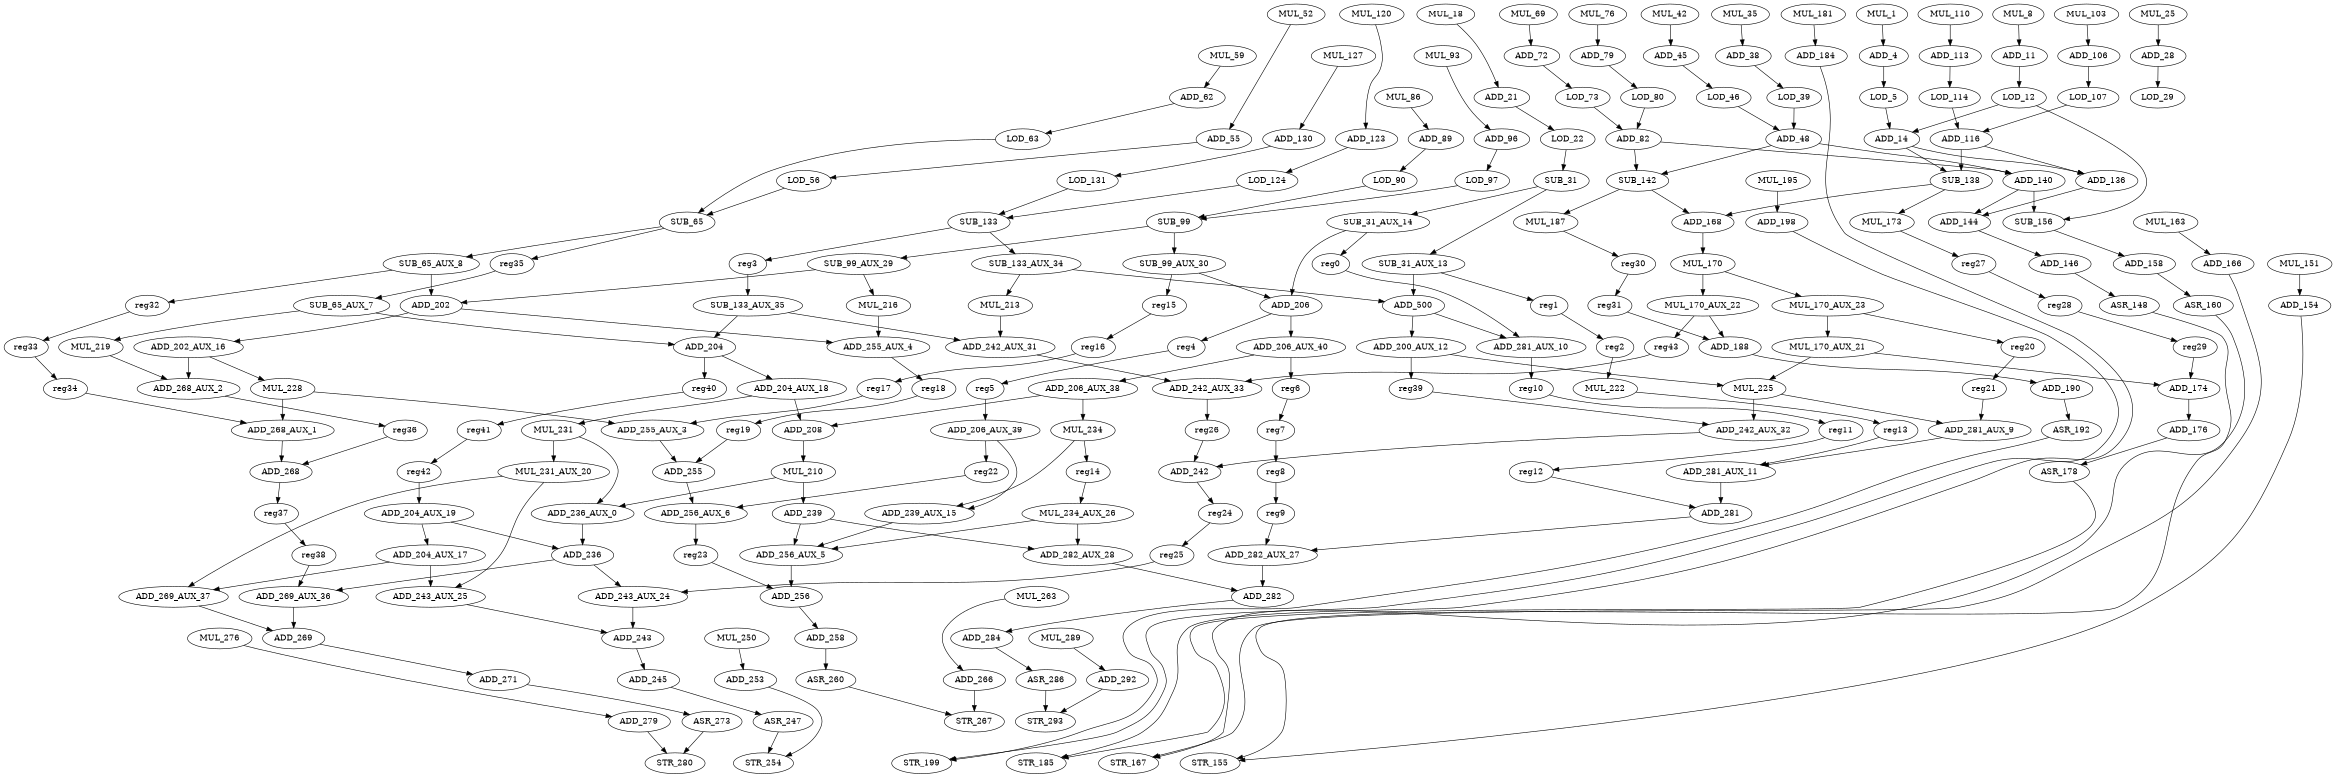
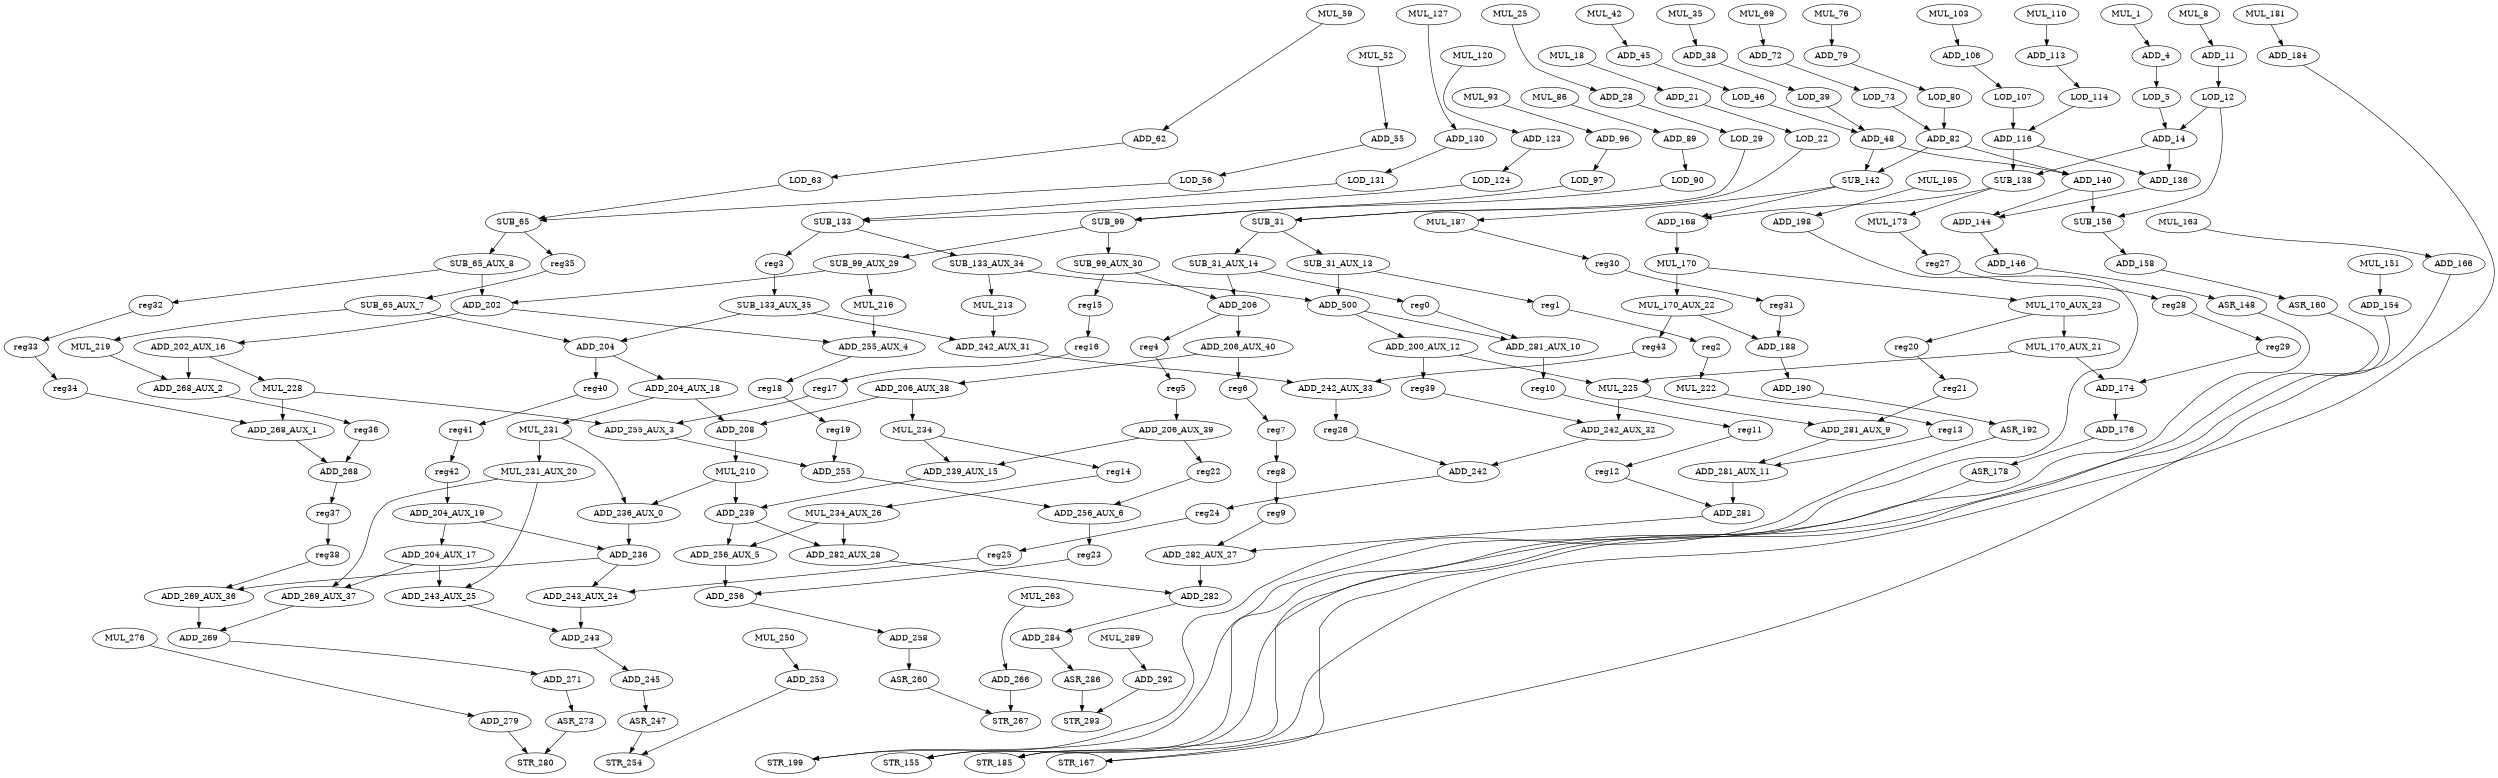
none -> (1536, 209)
(858, 534) -> (844, 492)
